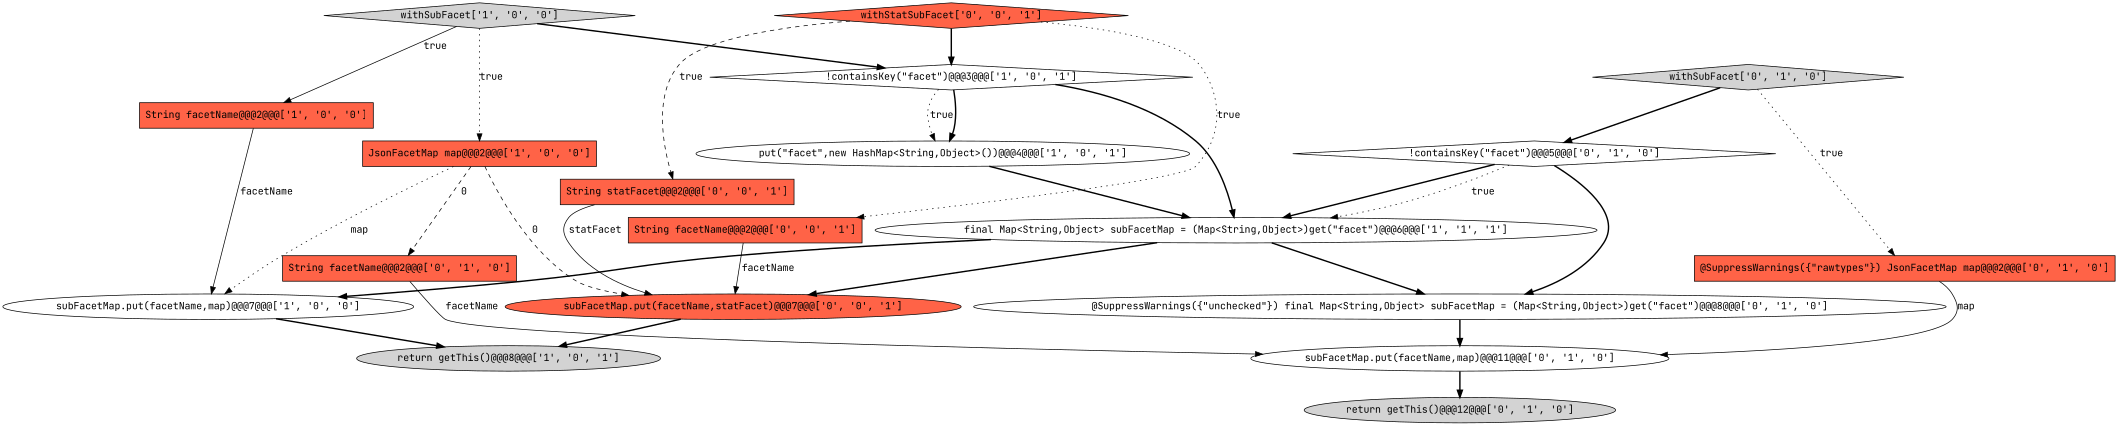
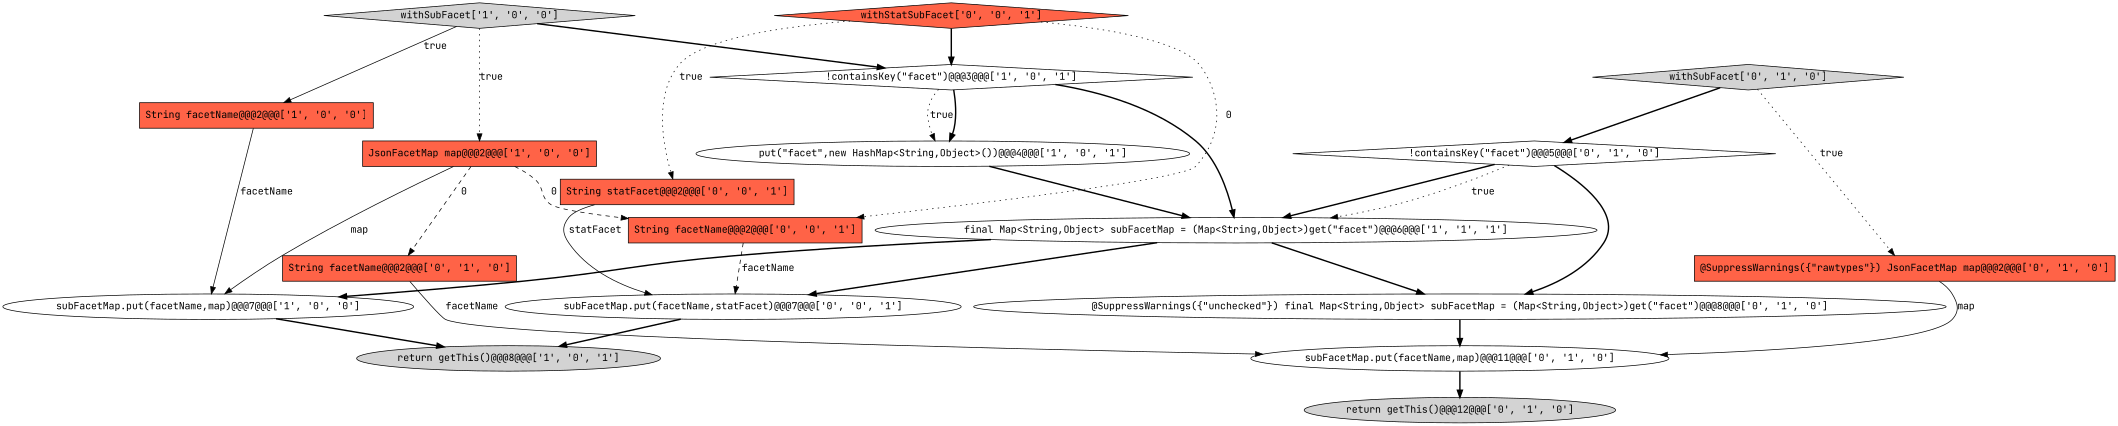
(701, 50) -> (701, 50)
(1229, 115) -> (1229, 115)
(339, 224) -> (339, 224)
(538, 248) -> (559, 208)
(740, 265) -> (740, 265)
(733, 307) -> (733, 307)
